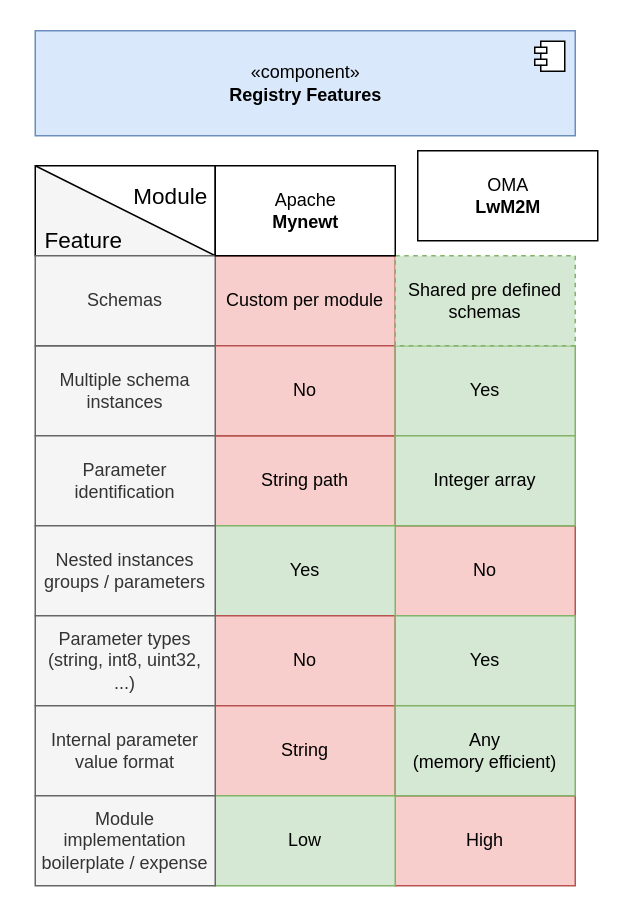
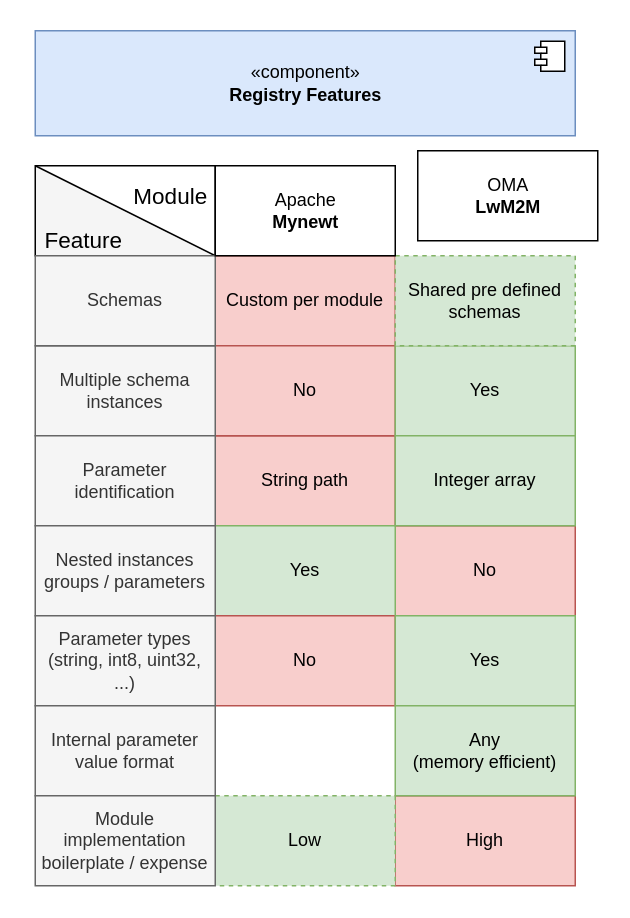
(305, 751) -> none
(305, 841) -> (305, 841)
